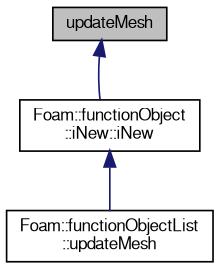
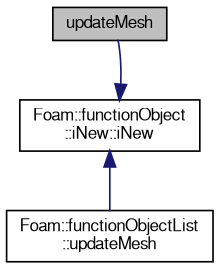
(99, 78) -> (121, 62)
